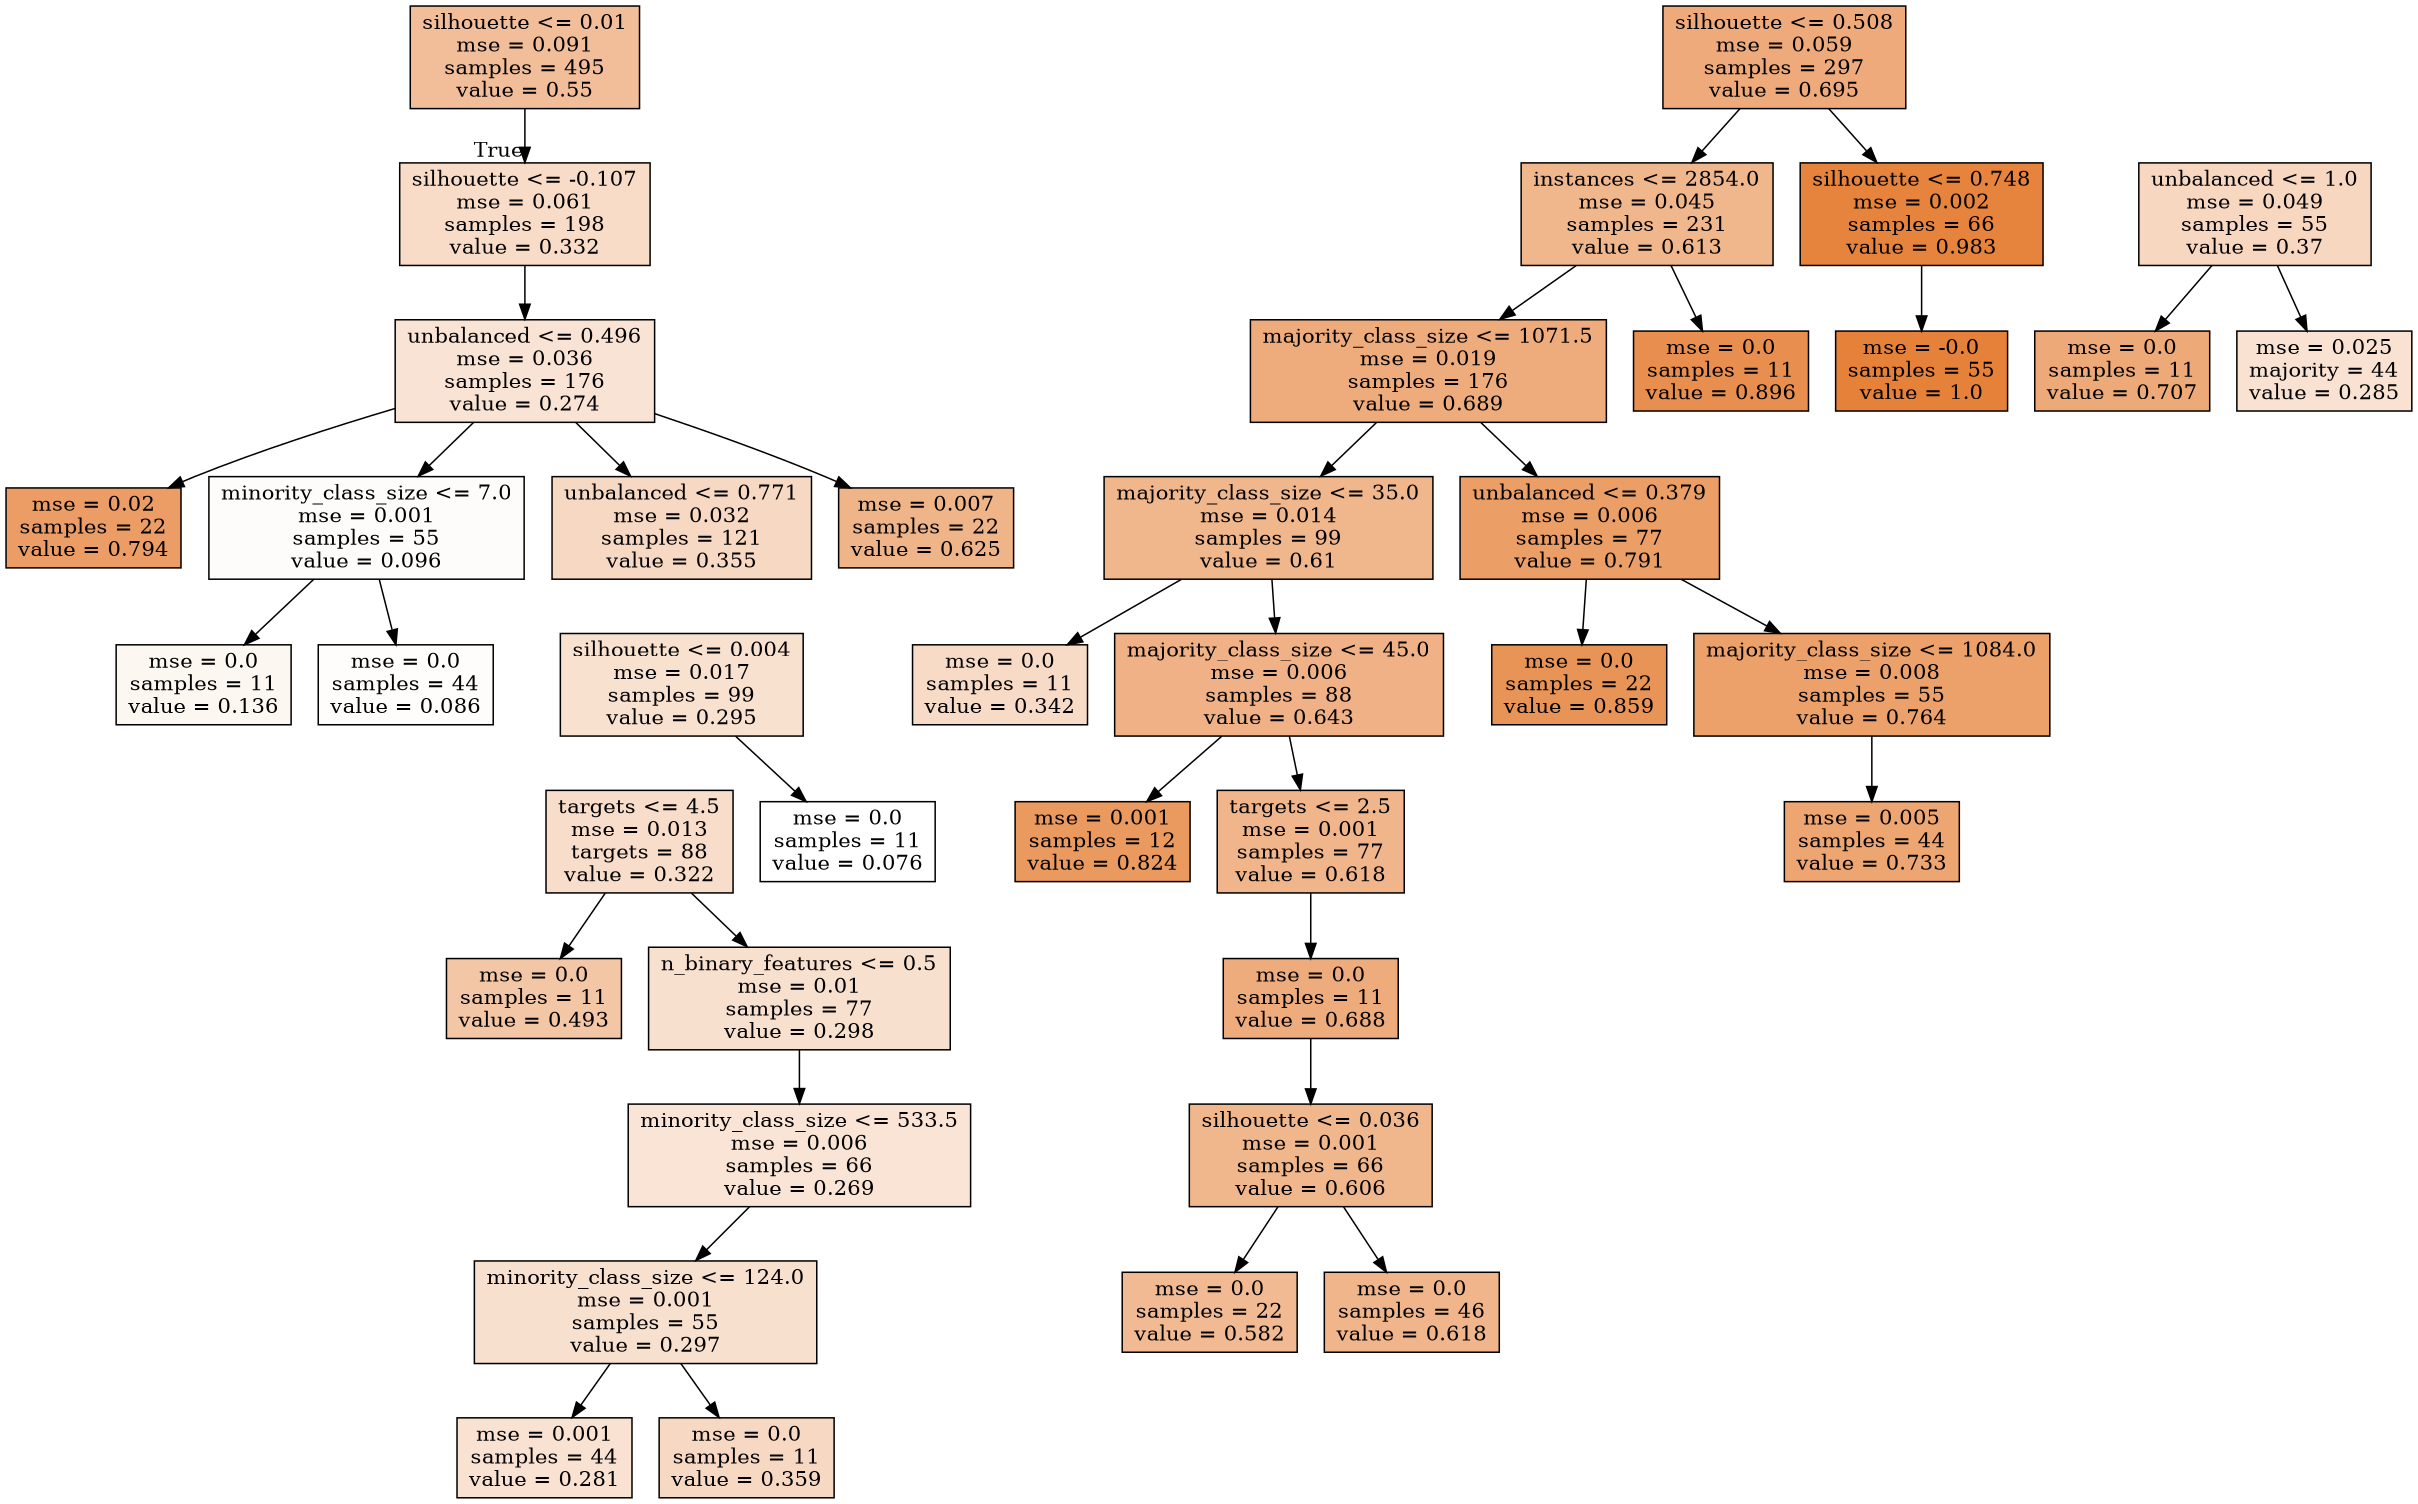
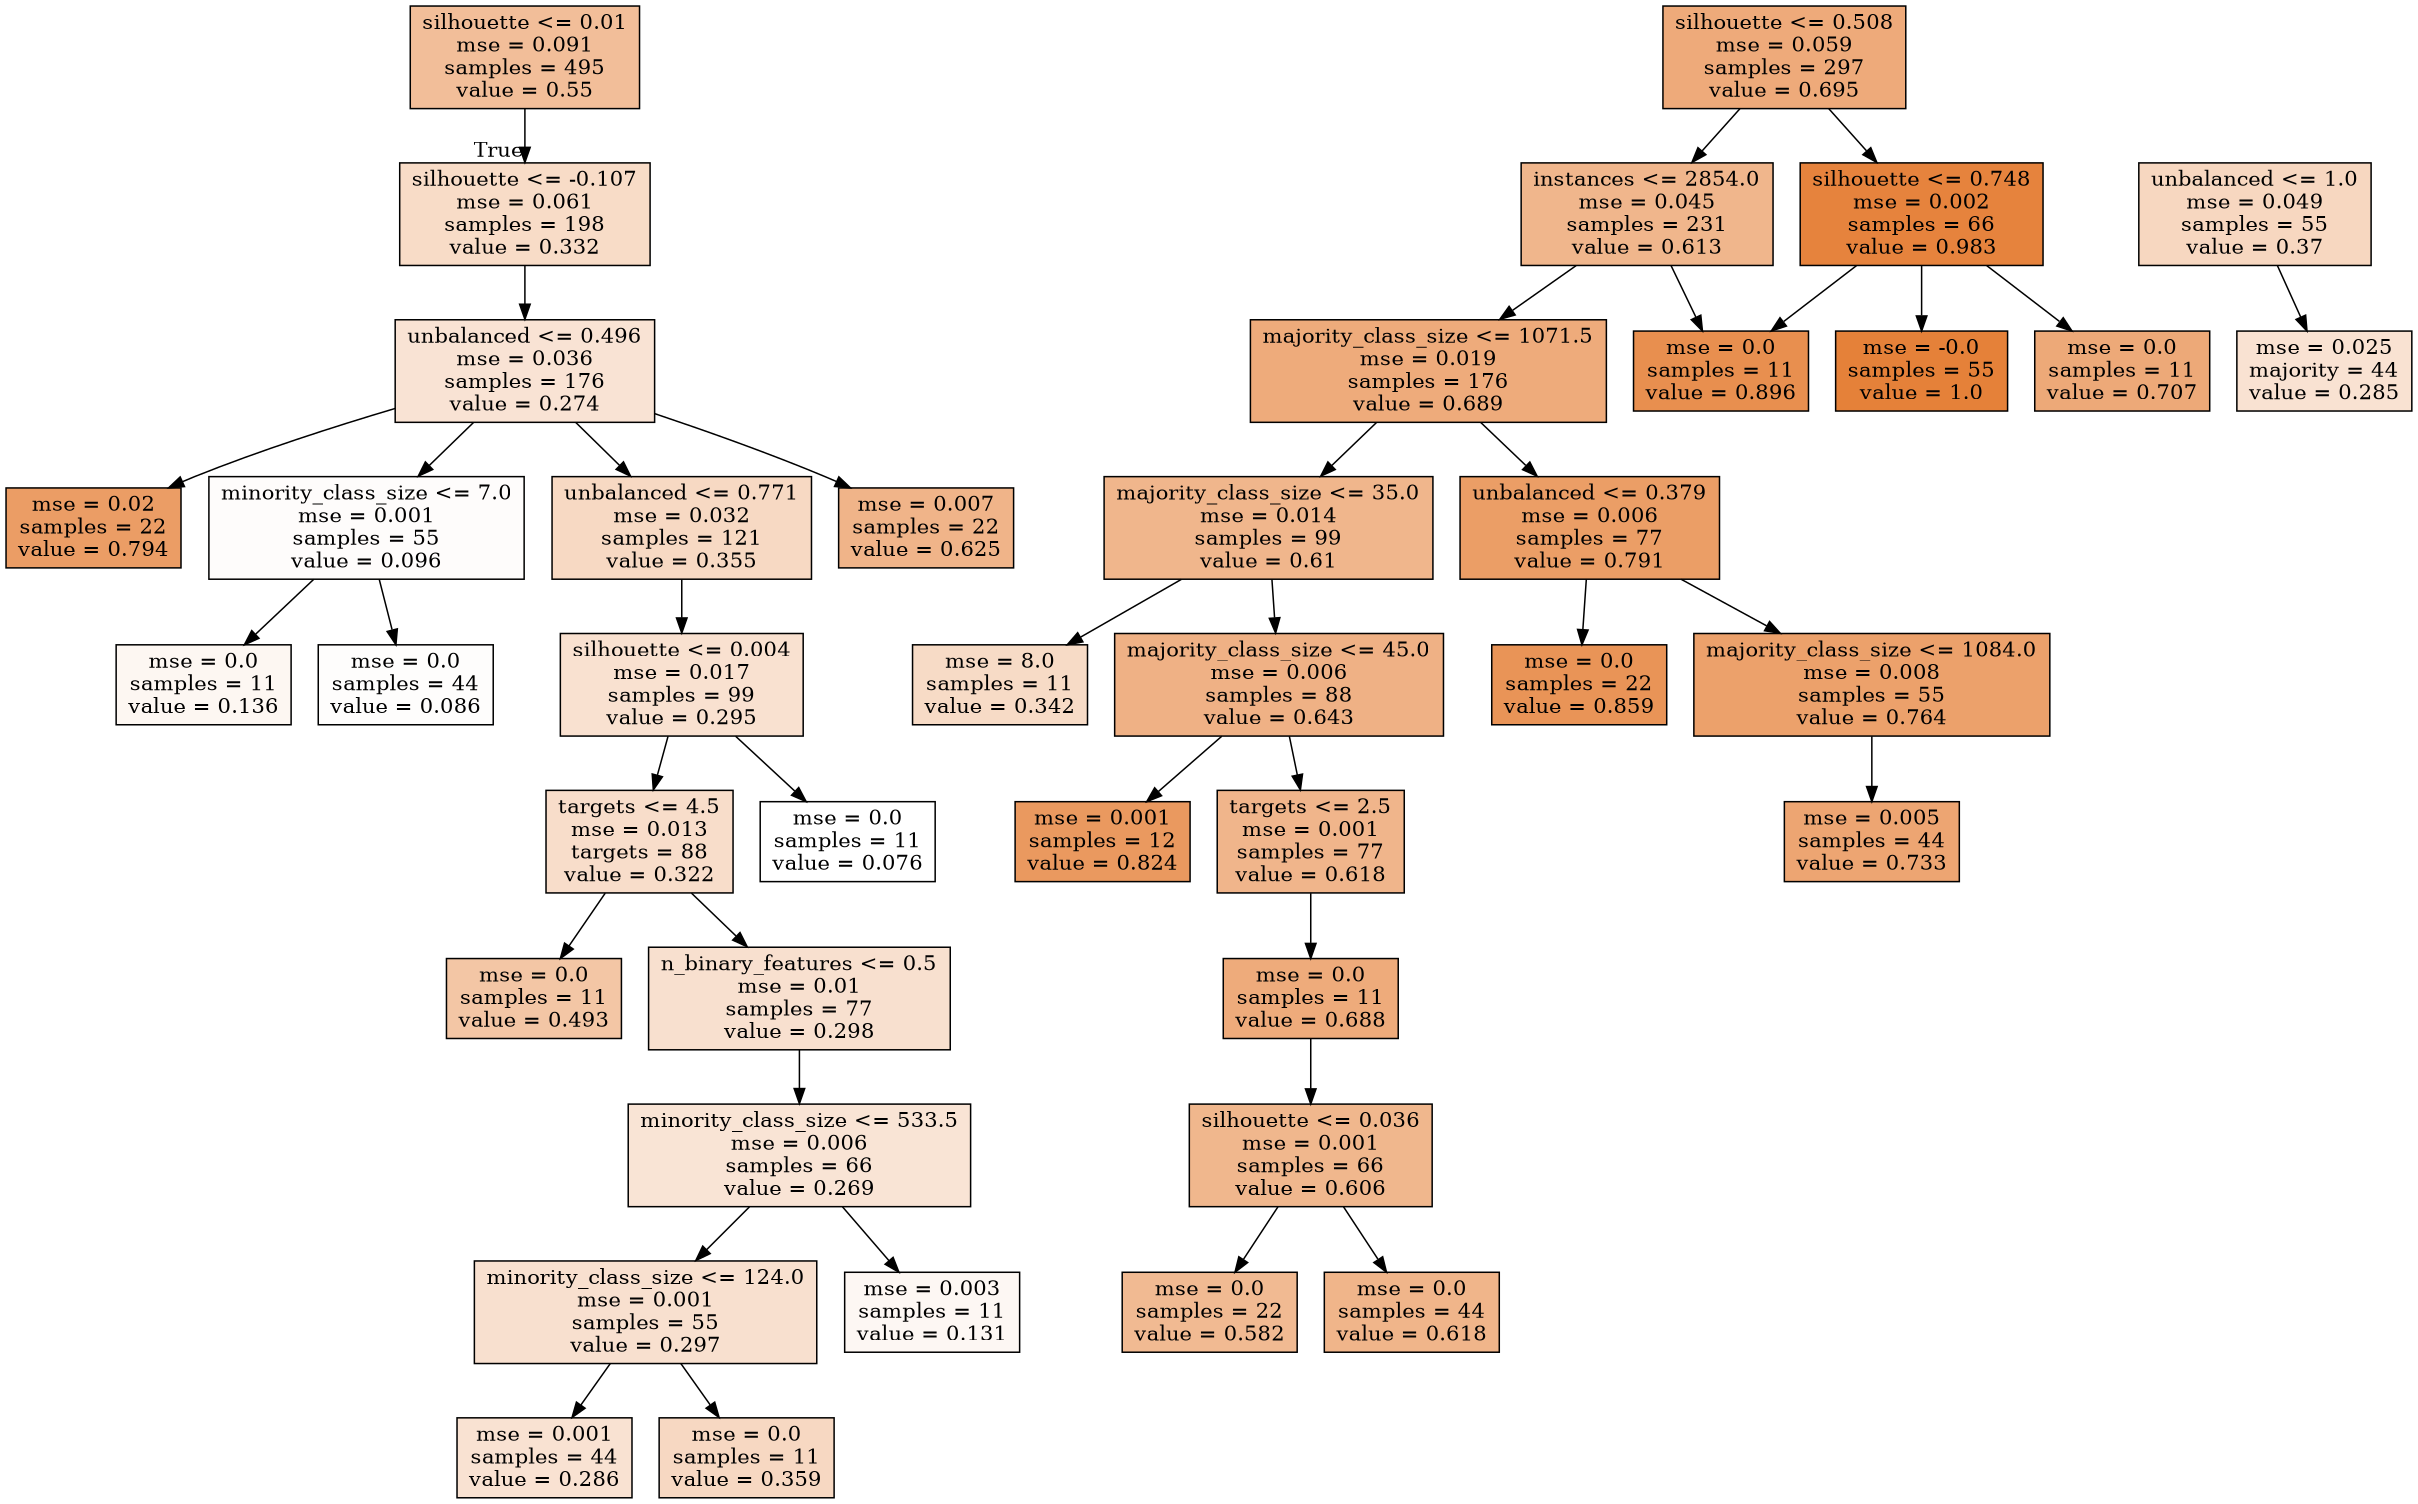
(2189, 293) -> (2023, 294)
none -> (1820, 294)
none -> (682, 599)
(1000, 685) -> (1000, 685)
none -> (663, 756)
none -> (932, 1312)
(1412, 1312) -> (1412, 1312)
(545, 1458) -> (545, 1458)
